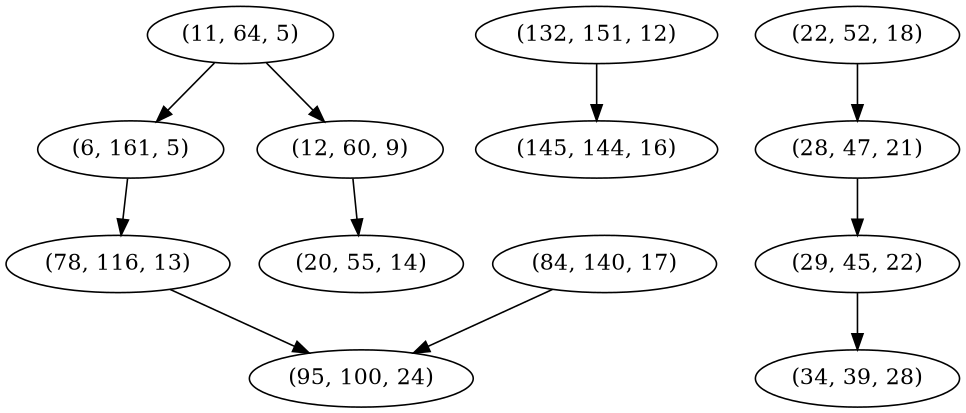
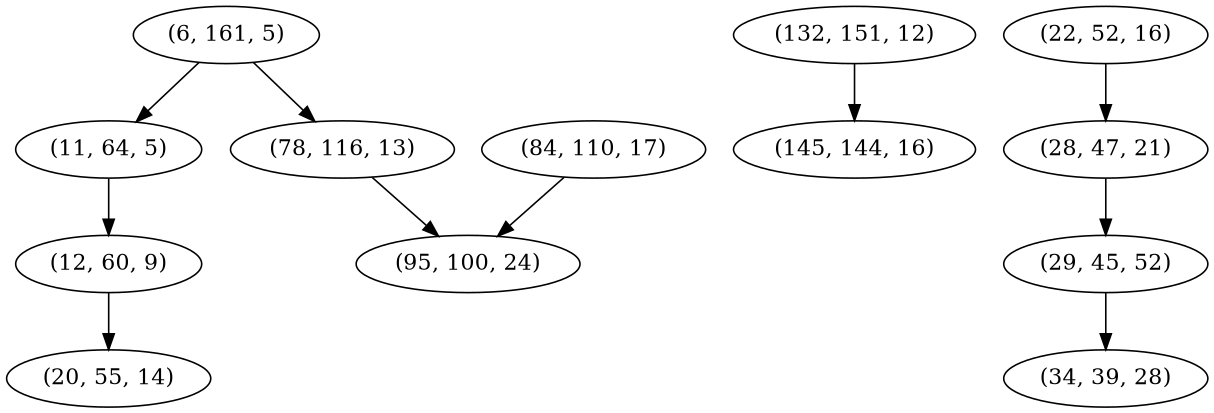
(857, 35) -> (1106, 35)
(191, 87) -> (174, 87)
(605, 264) -> (594, 149)
(857, 264) -> (1106, 264)
